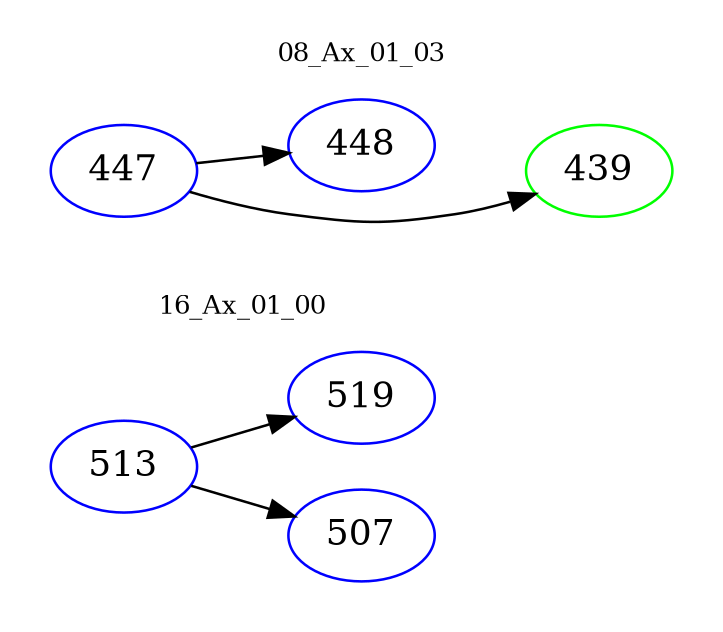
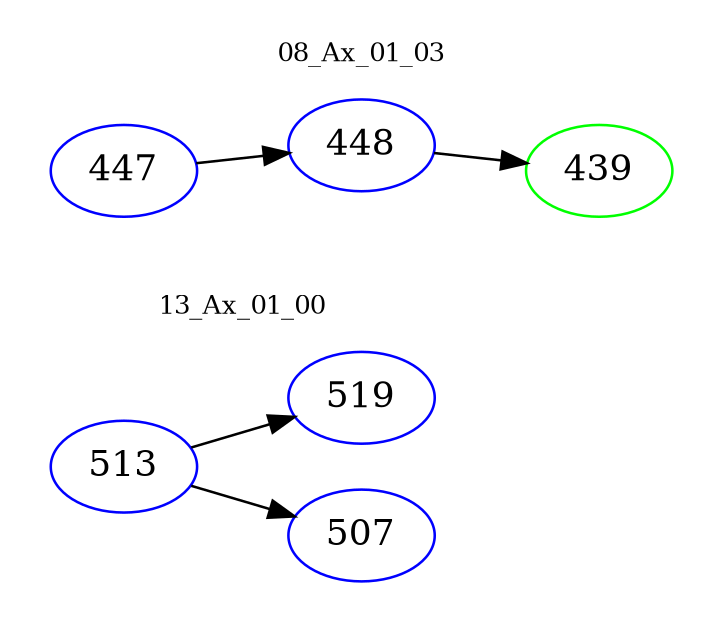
(349, 221) -> (468, 157)
(243, 307) -> (243, 307)
